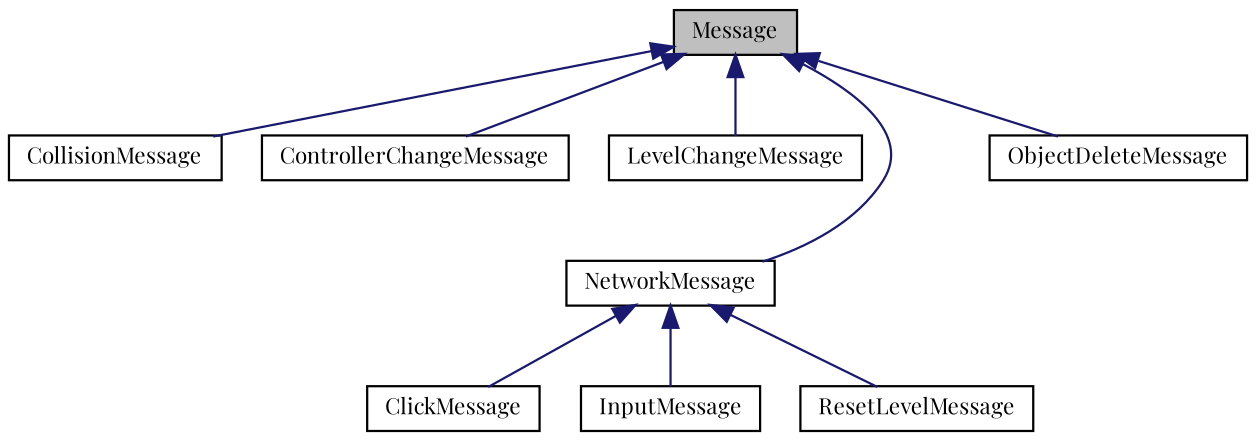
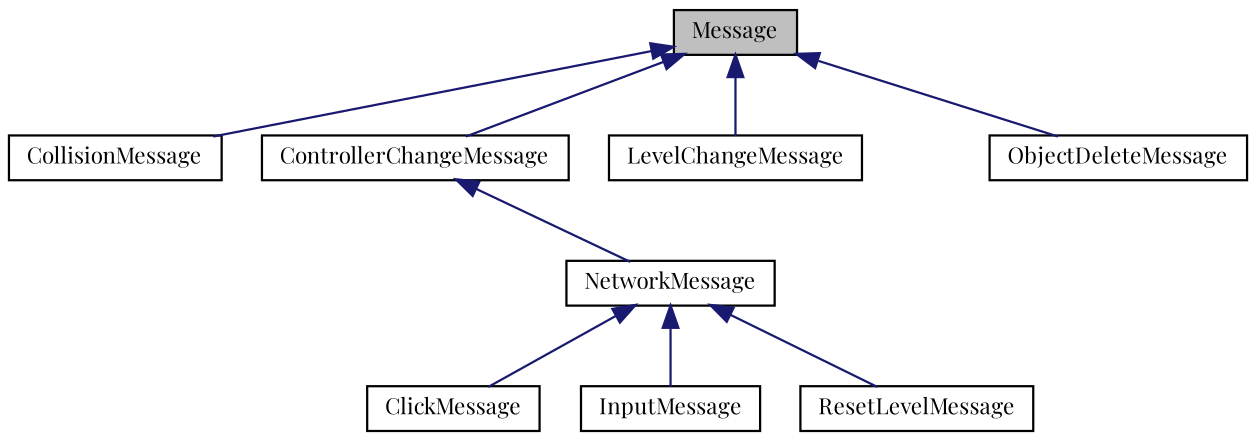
(885, 176) -> (553, 225)
